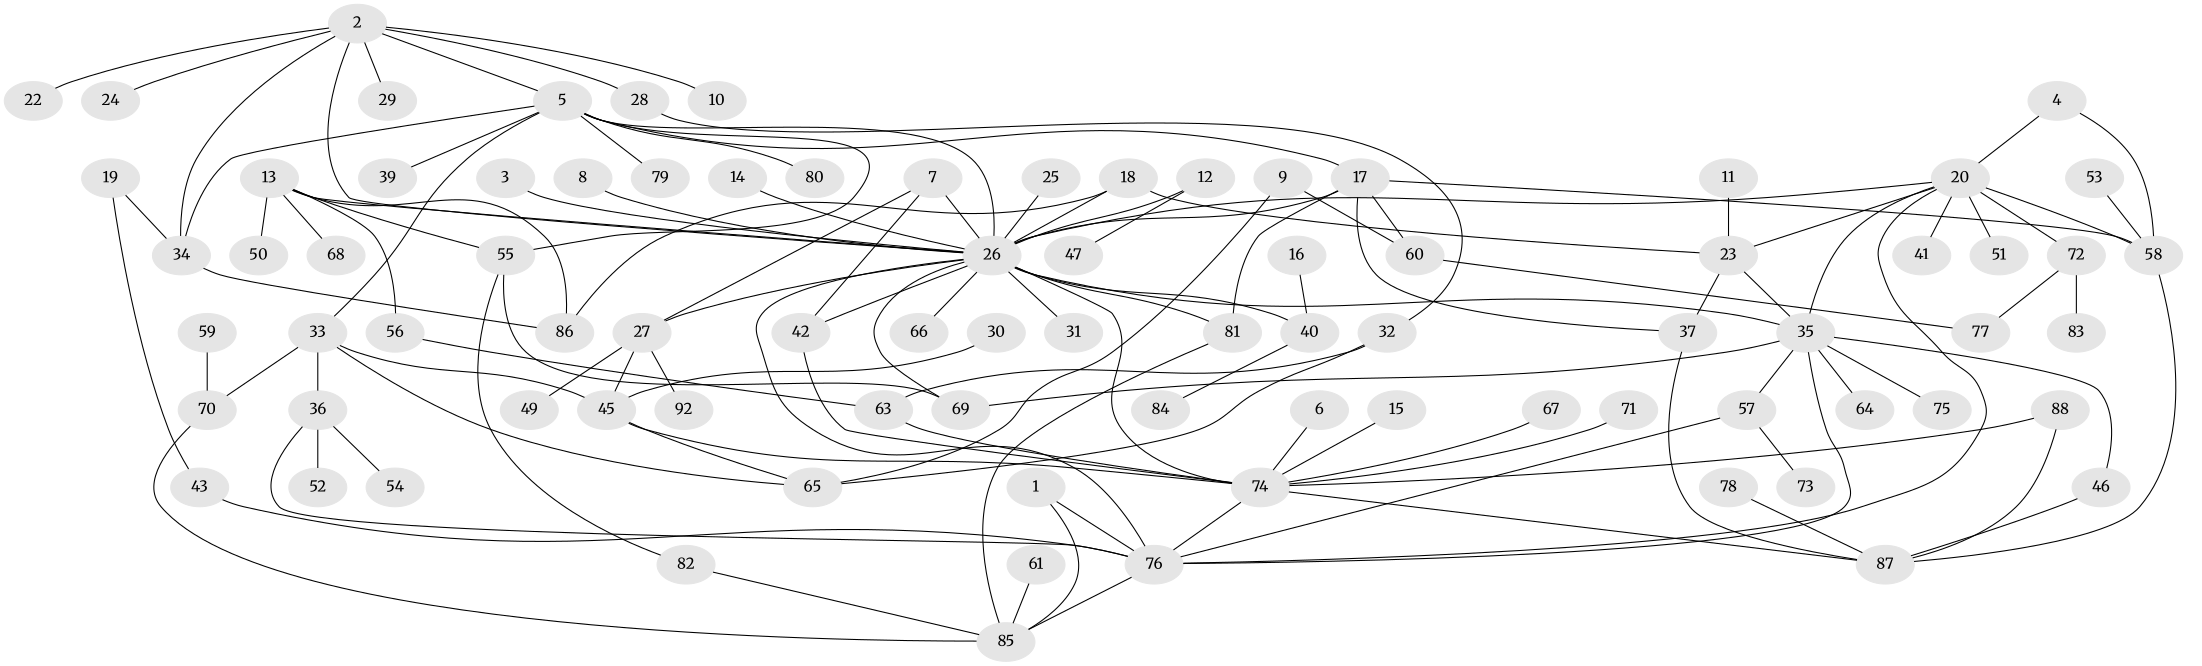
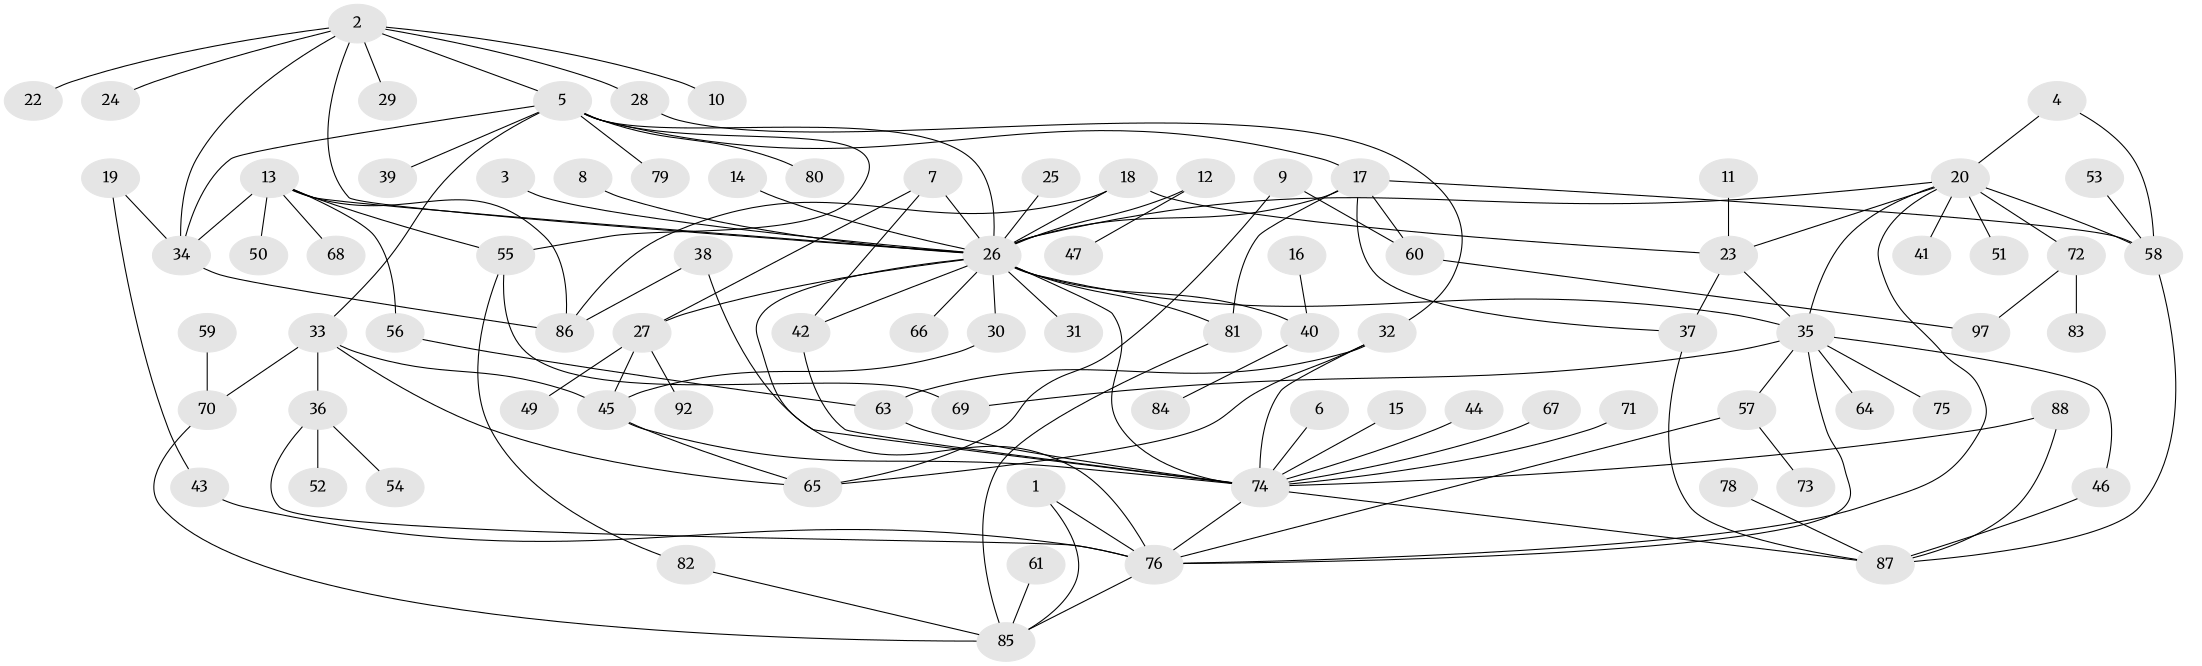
none -> (225, 217)
none -> (703, 256)
(877, 320) -> (994, 294)
(1981, 333) -> (1981, 333)
none -> (1283, 389)
none -> (1474, 410)
